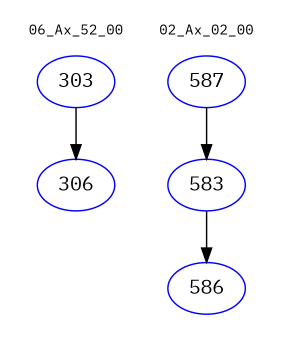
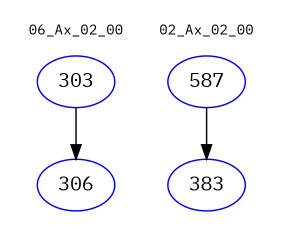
(77, 31) -> (77, 31)
(207, 185) -> (207, 185)
(207, 288) -> none
